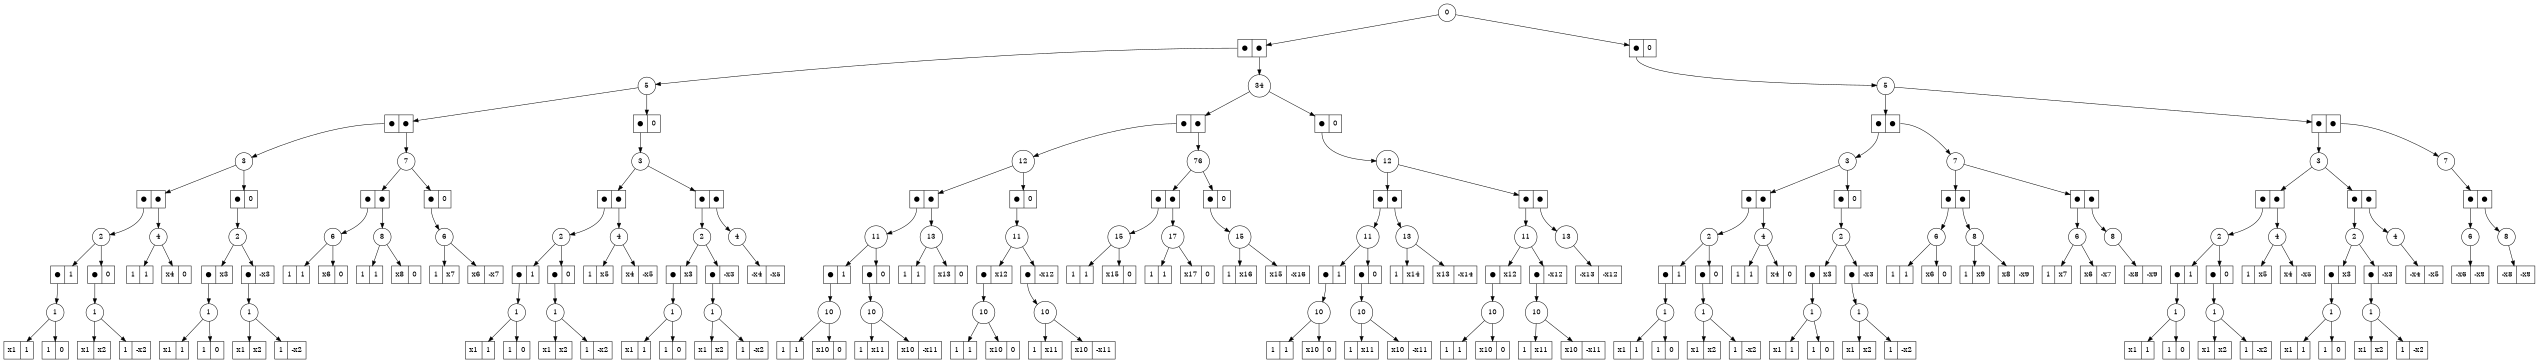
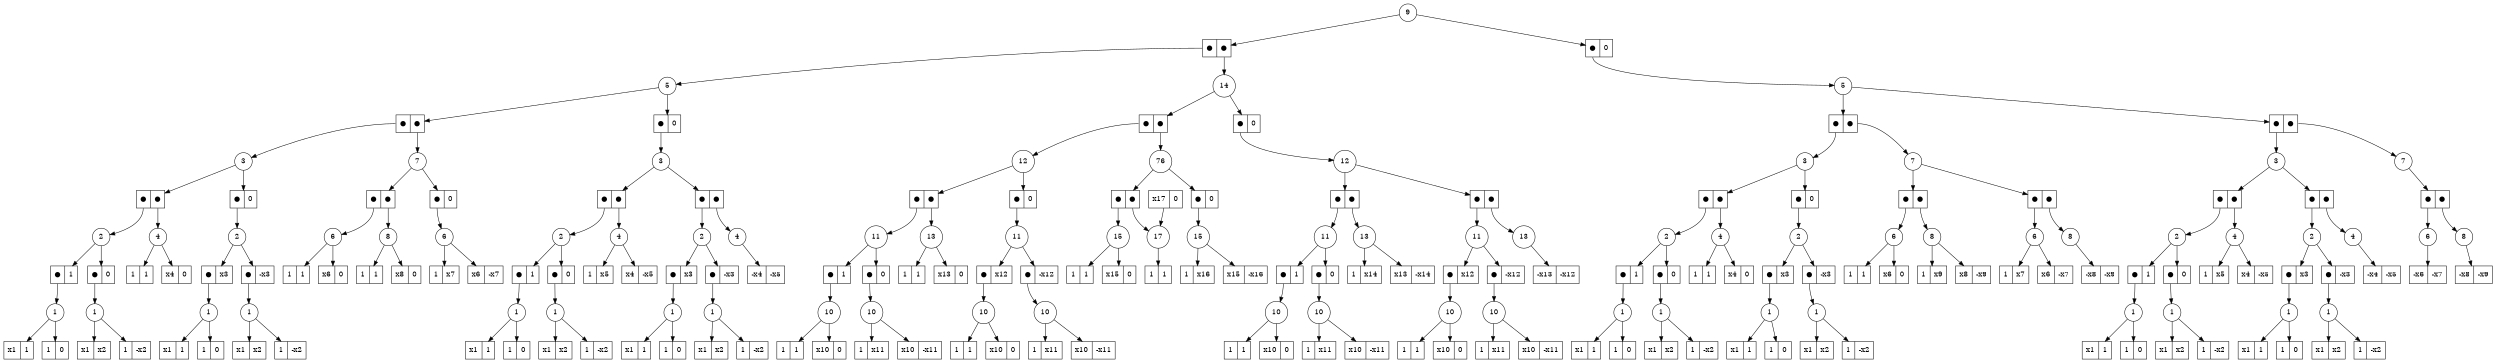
(1447, 13) -> (1408, 13)
(1259, 86) -> (1224, 86)
(1184, 254) -> (1163, 215)
(2480, 275) -> (2437, 275)
